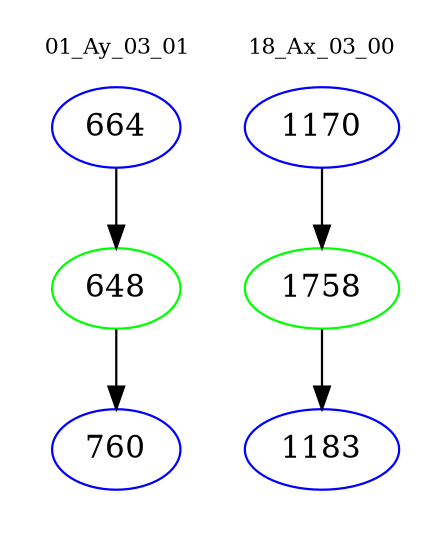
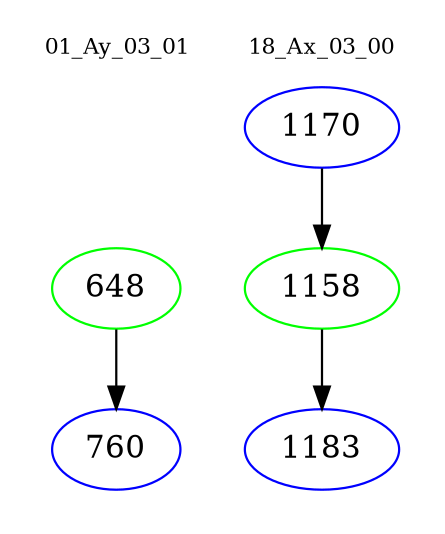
(116, 127) -> none
(322, 288) -> (322, 288)
